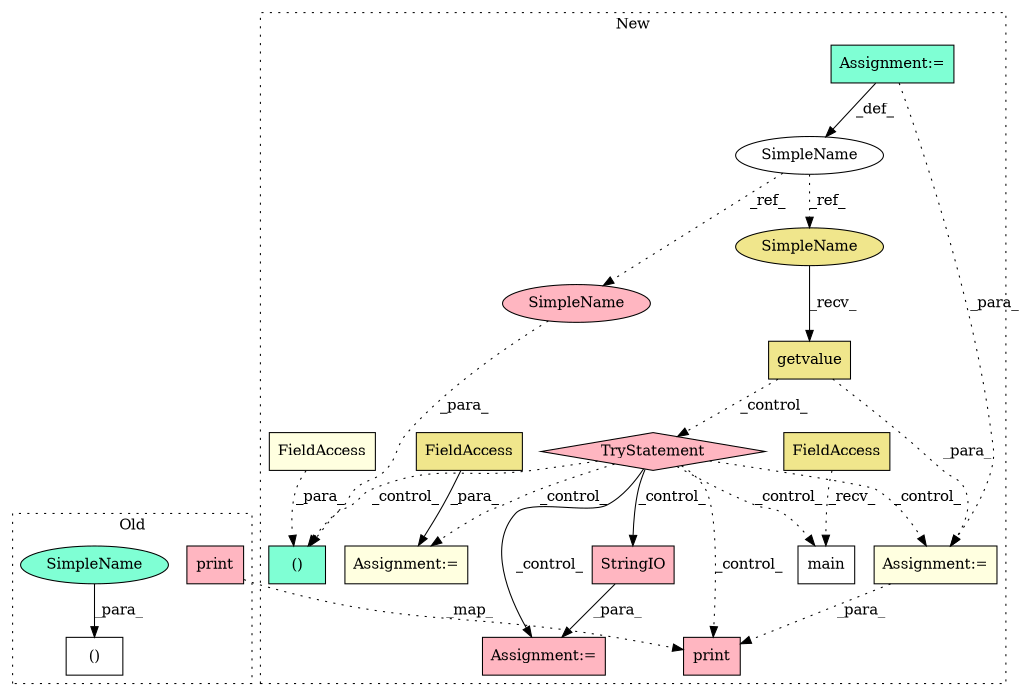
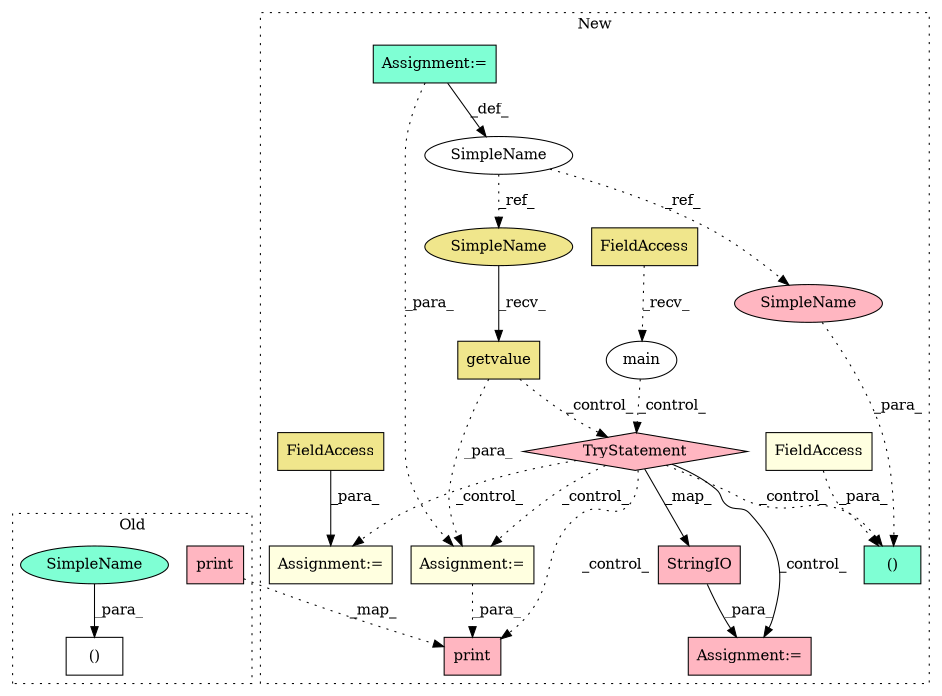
(672, 497) -> (688, 497)
(745, 501) -> (639, 401)
(826, 565) -> (642, 360)
